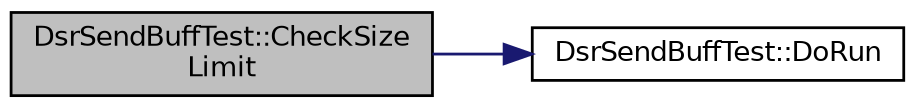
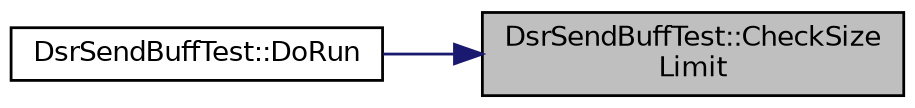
(468, 54) -> (419, 54)
